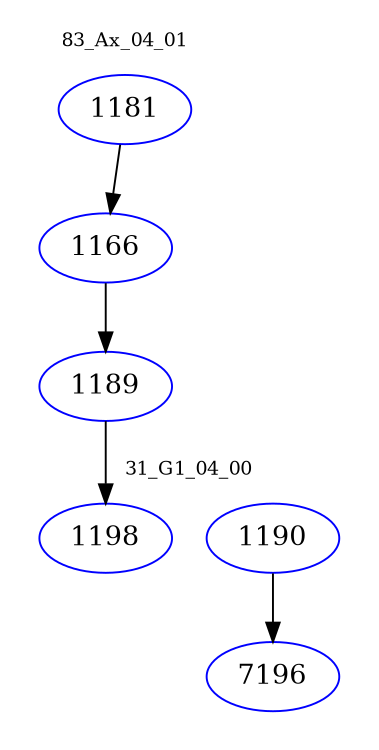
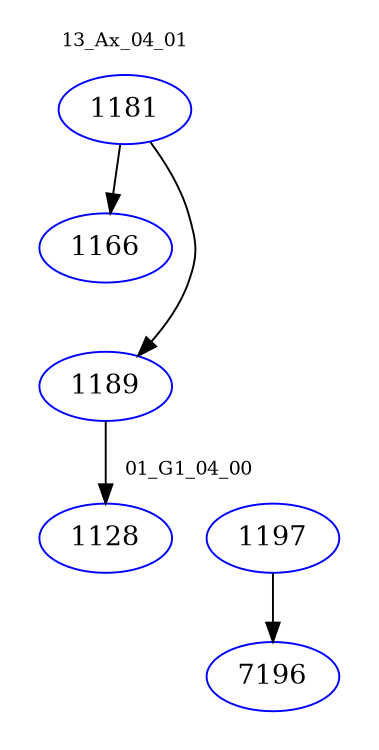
(125, 41) -> (125, 41)
(106, 308) -> (195, 243)
(189, 470) -> (189, 470)
(106, 538) -> (106, 538)
(273, 538) -> (273, 538)
